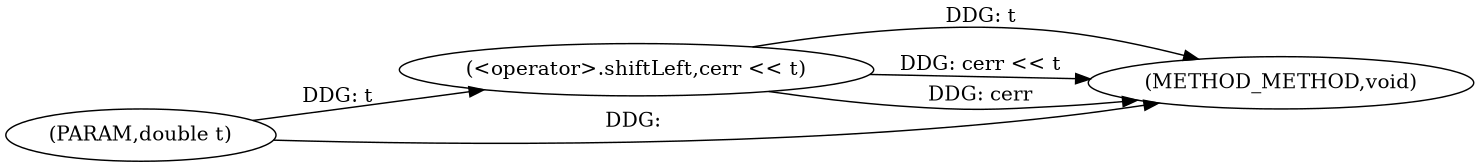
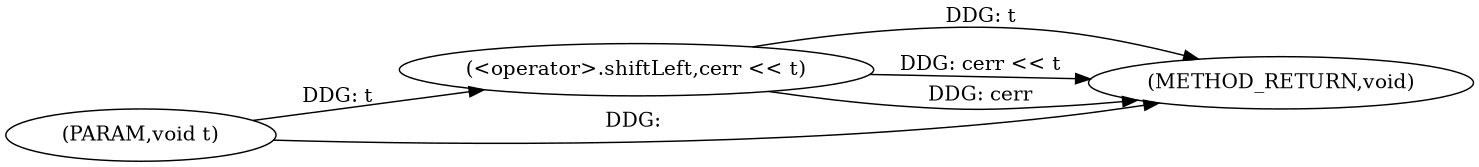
(1281, 83) -> (1281, 83)
(141, 135) -> (141, 135)
